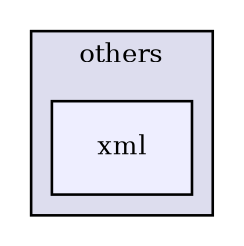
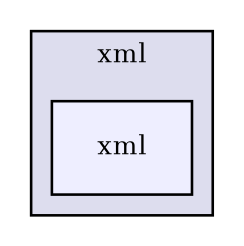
(122, 56) -> (122, 56)
